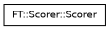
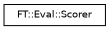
(55, 15) -> (55, 15)
